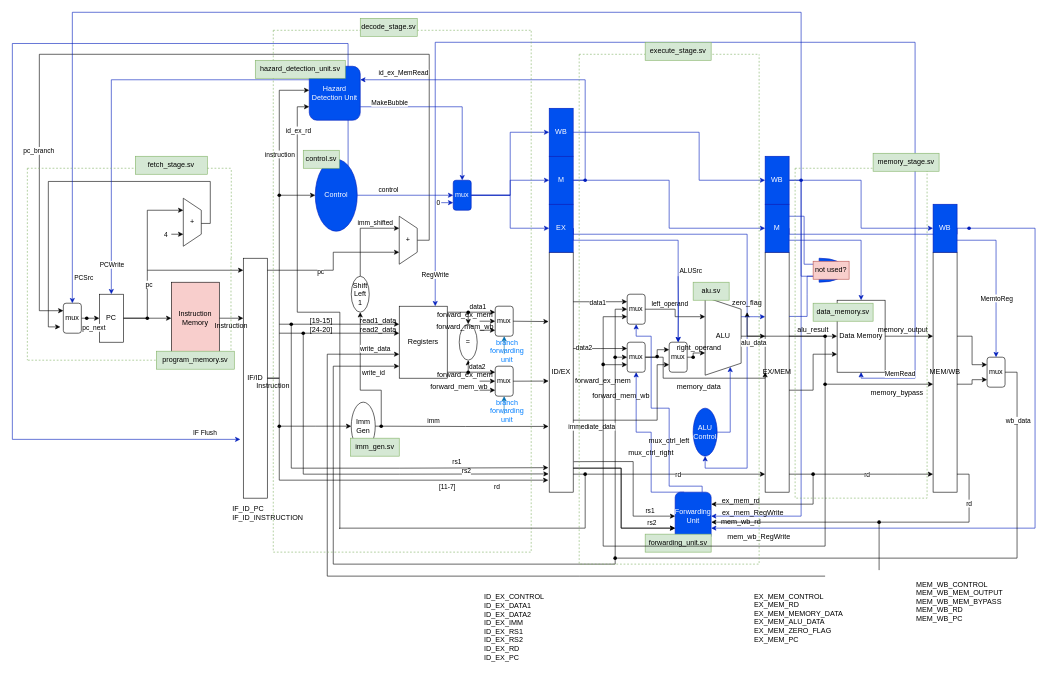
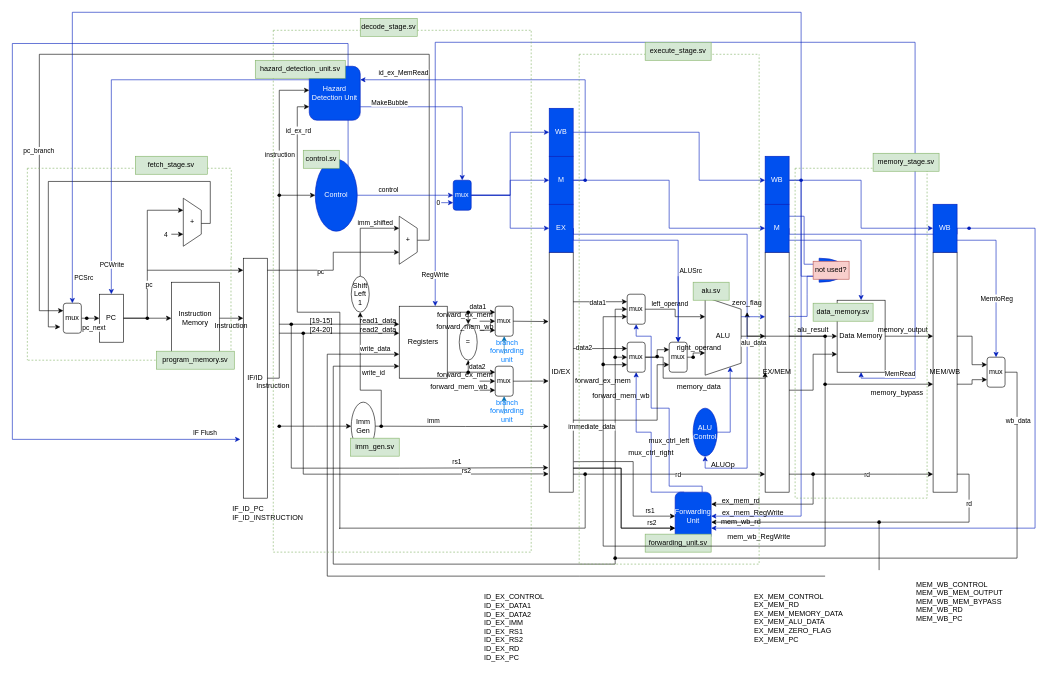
(195, 318) -> (195, 318)
none -> (723, 465)
(279, 479) -> none
